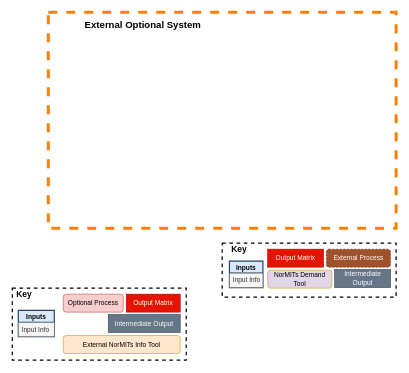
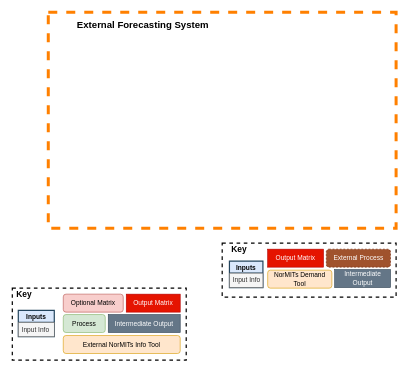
(143, 24) -> (143, 24)
(300, 279) -> (300, 279)
(93, 303) -> (93, 303)
none -> (84, 324)
